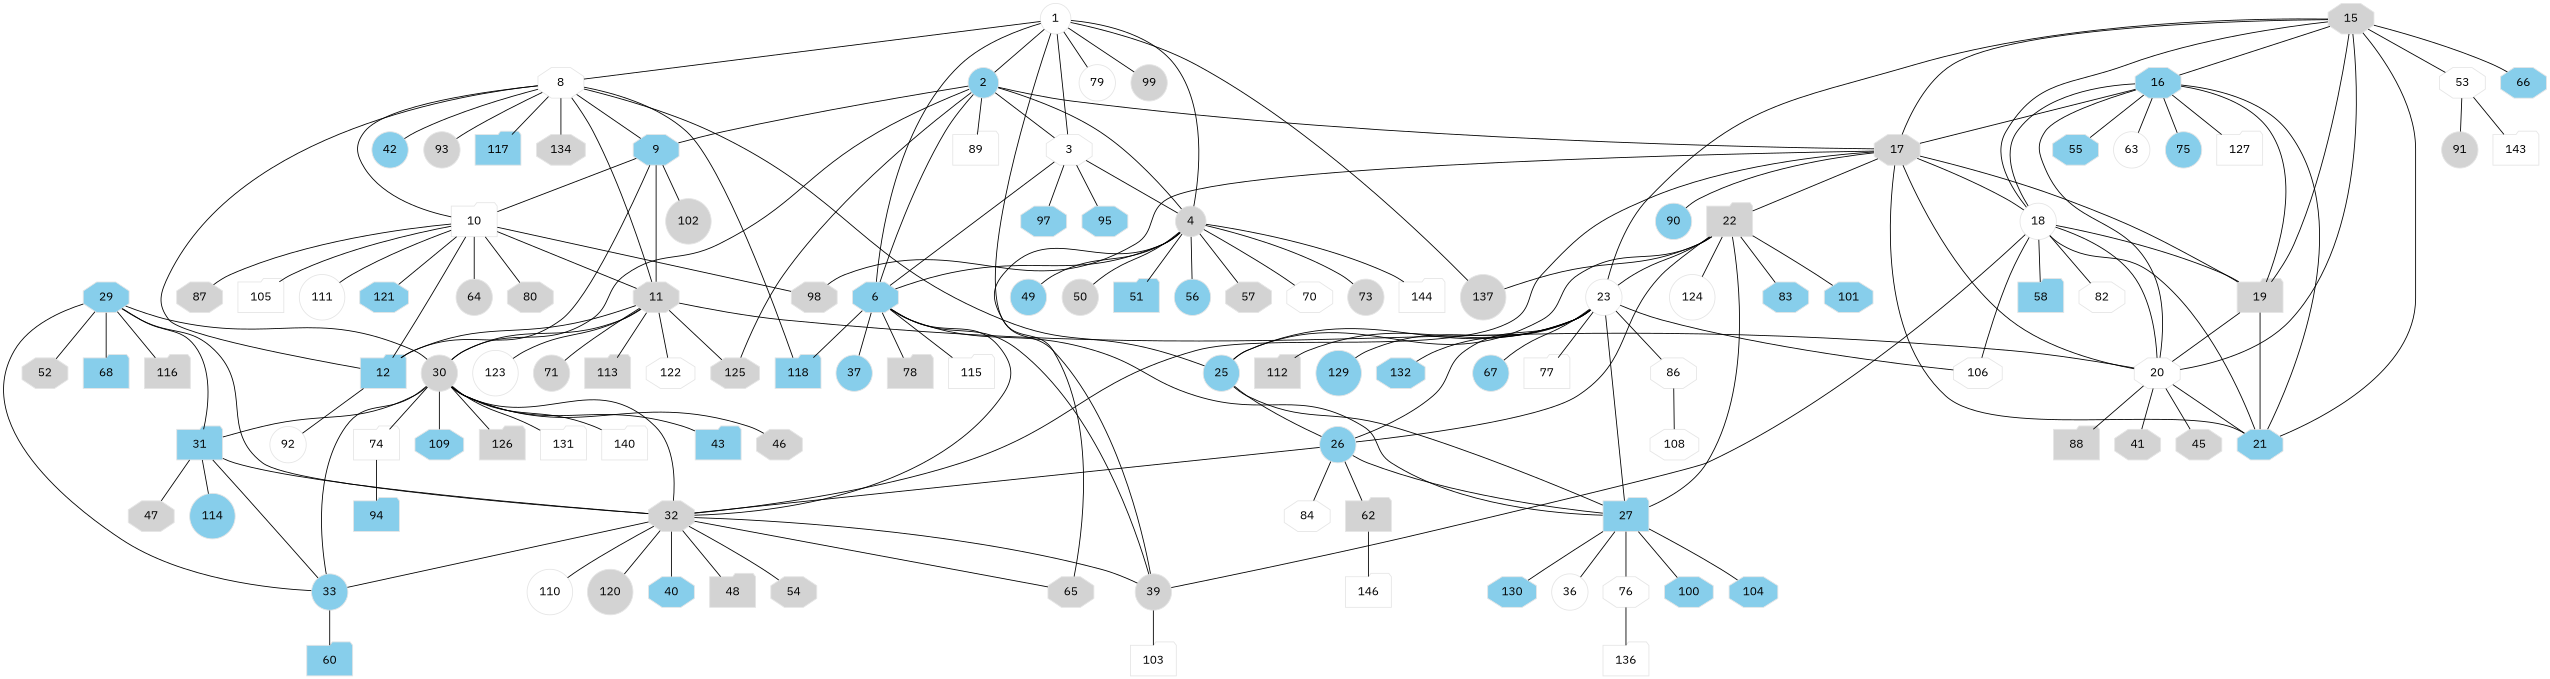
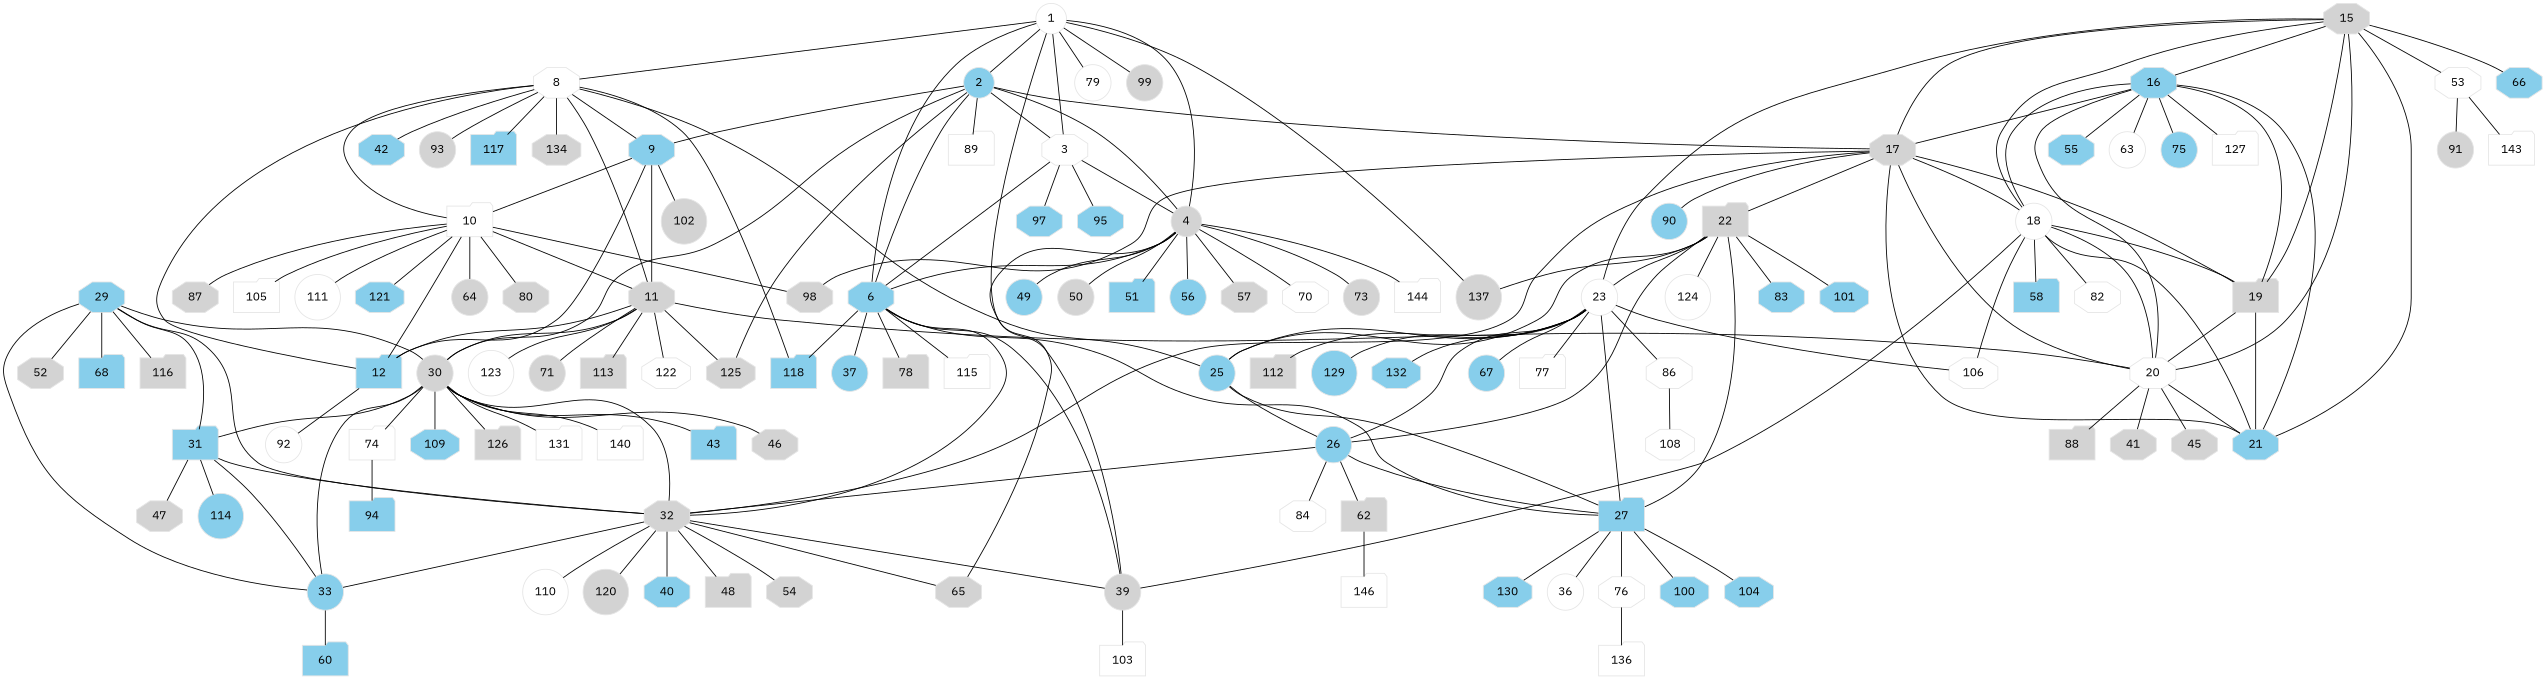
(390, 150) -> (381, 150)
